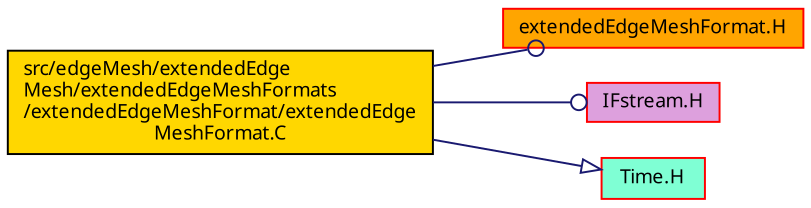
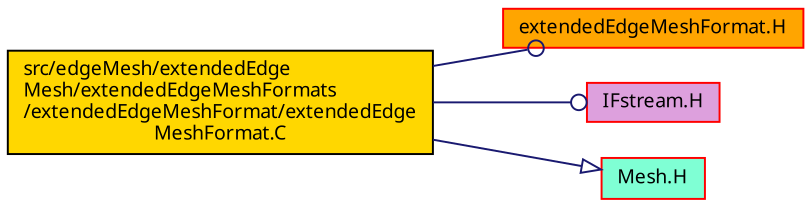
(653, 178) -> (653, 178)
